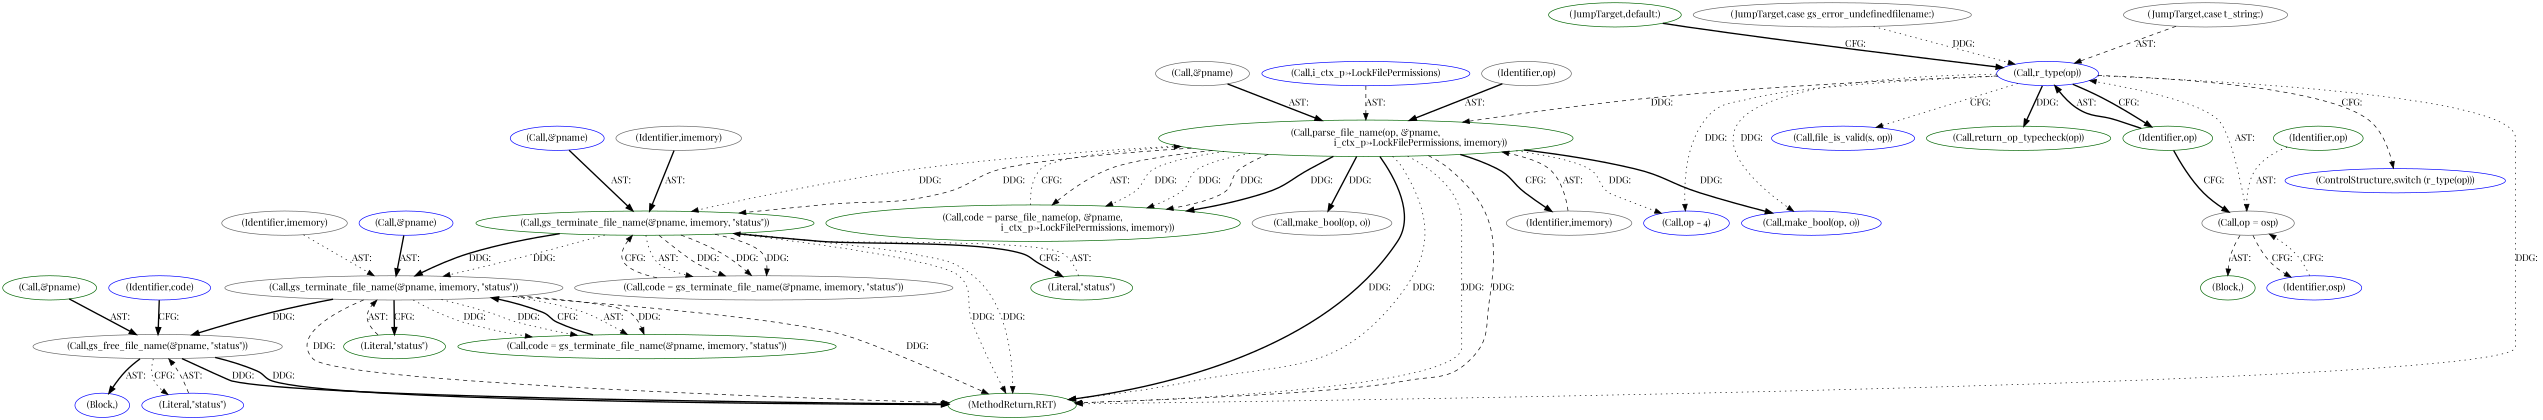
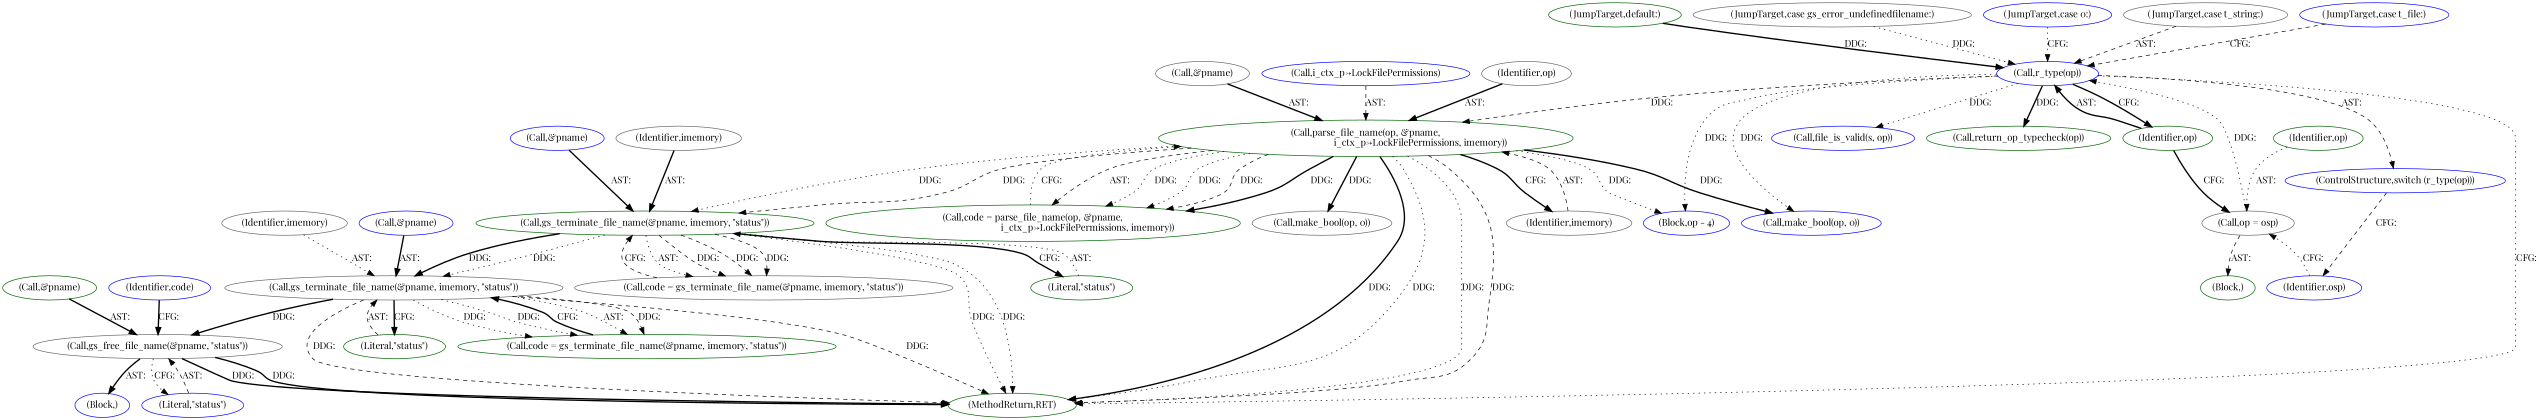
none -> (2048, 15)
none -> (2374, 15)
(1857, 44) -> (1857, 44)
(1982, 103) -> (1982, 103)
(2353, 103) -> (2353, 103)
(2246, 138) -> (2246, 138)
(1686, 223) -> (1686, 223)
(2266, 257) -> (2357, 232)
(2528, 259) -> (2528, 259)
